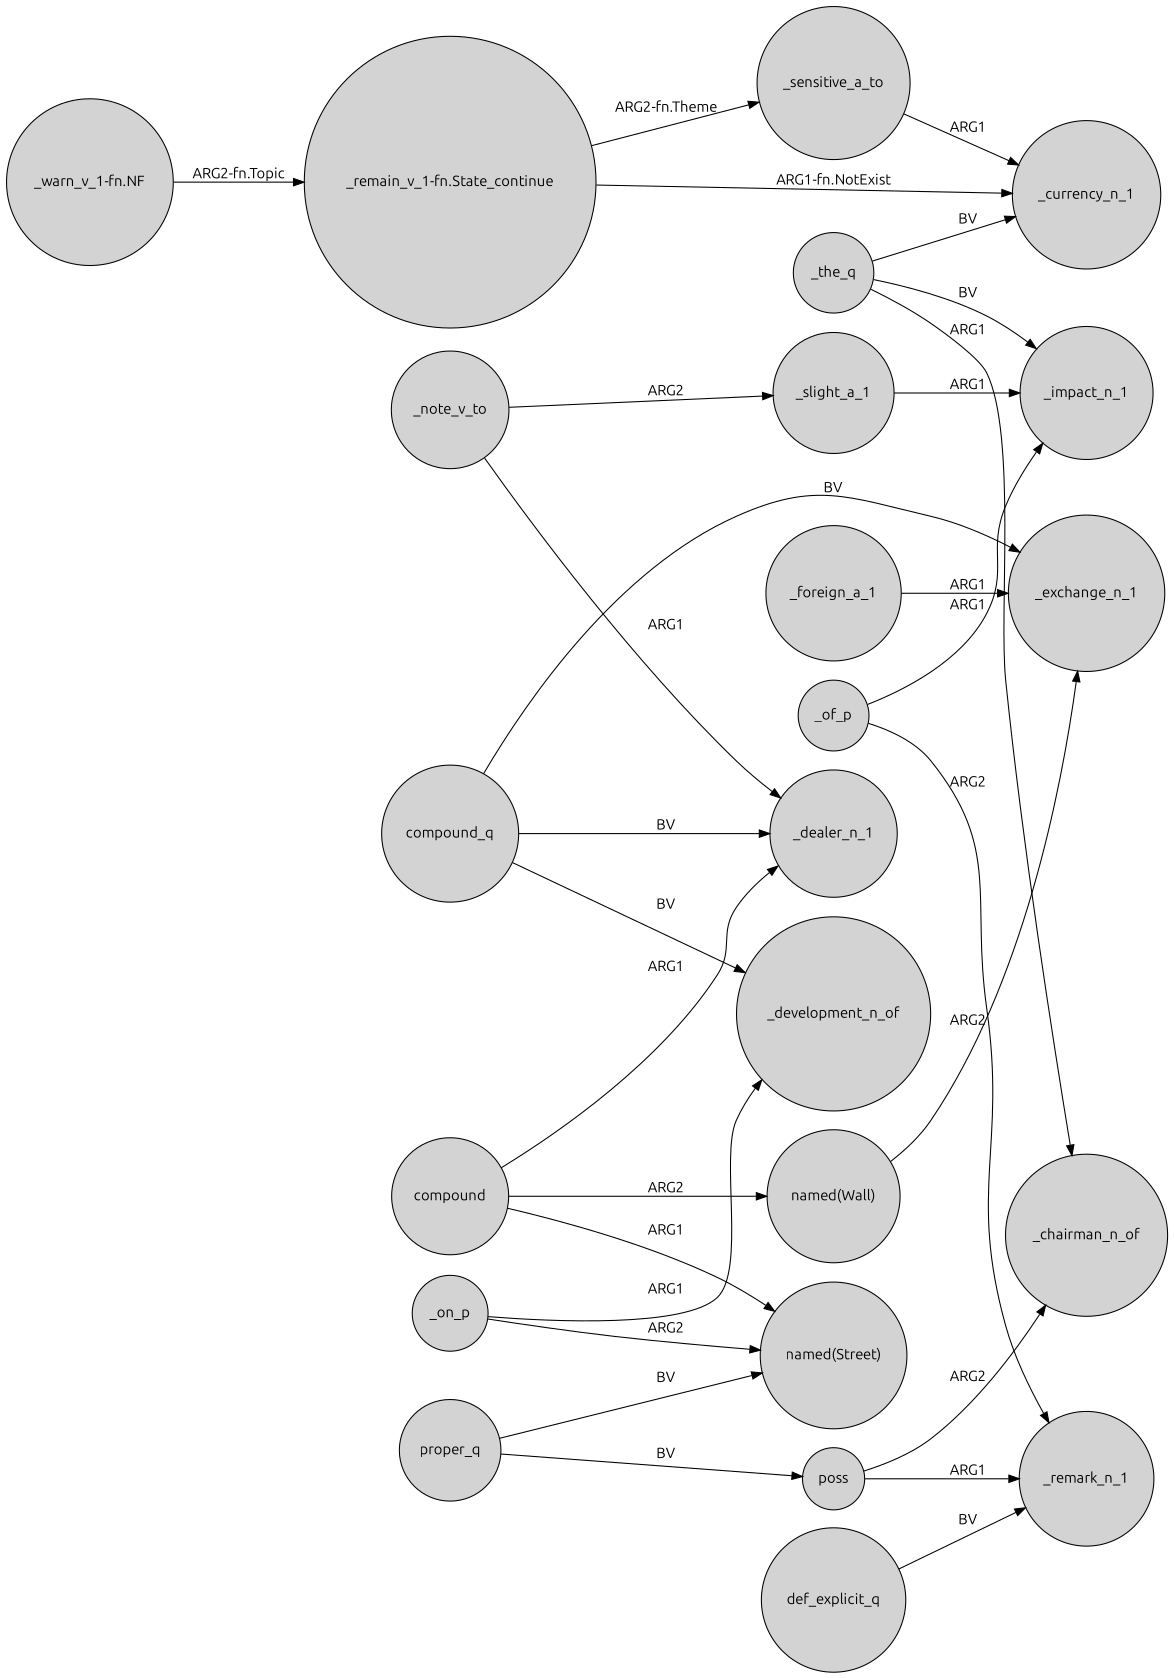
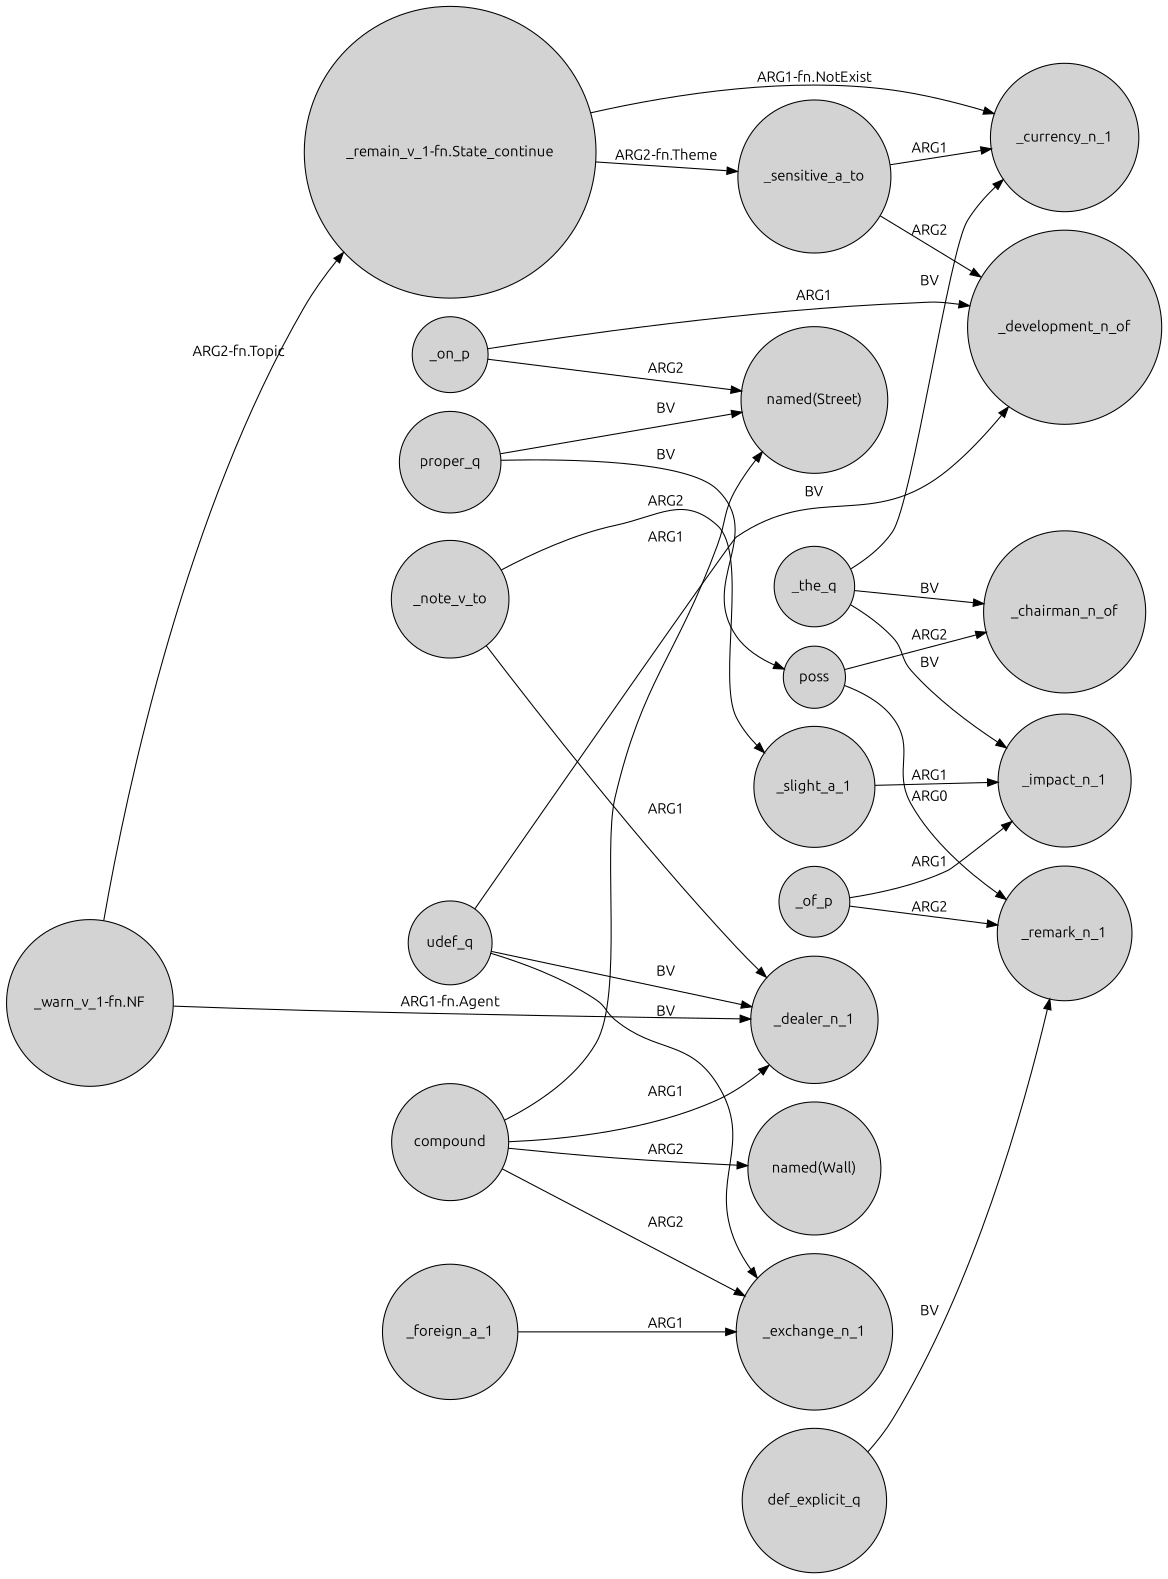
none -> (926, 244)
(968, 330) -> (930, 589)
(450, 834) -> (450, 943)
(1018, 936) -> (619, 1230)
none -> (457, 1014)
(968, 1471) -> (930, 797)
